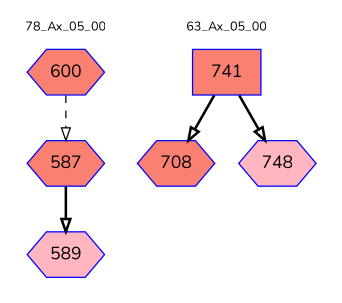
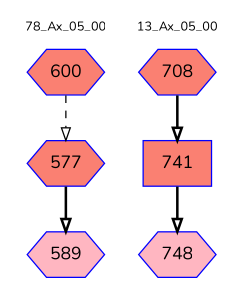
(227, 27) -> (177, 27)
(205, 112) -> (177, 112)
(66, 163) -> (66, 163)
